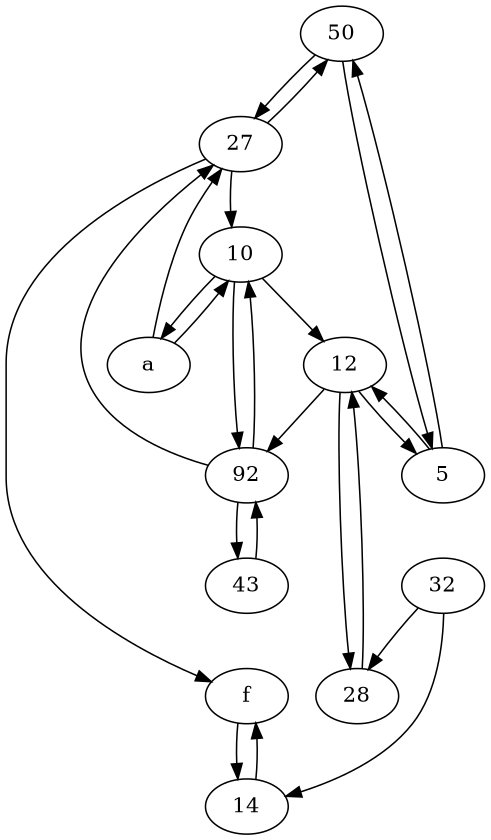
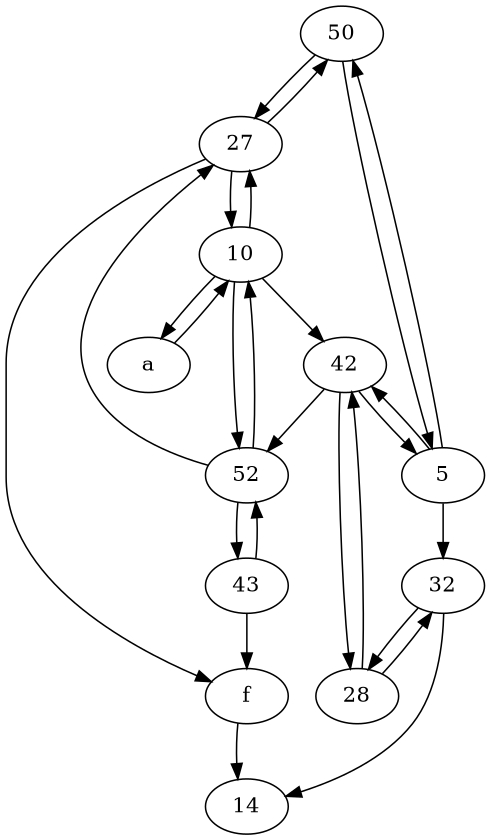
(174, 256) -> (251, 207)
(345, 365) -> (345, 365)
(247, 475) -> (247, 475)
none -> (443, 523)
none -> (403, 650)
(257, 759) -> (247, 633)
